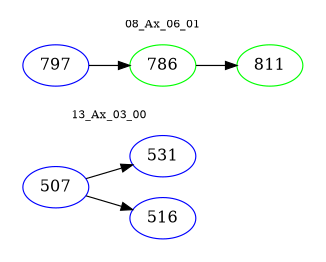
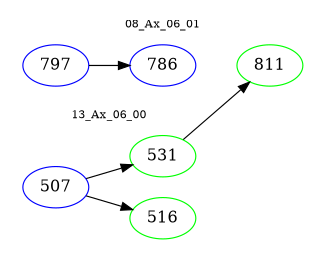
(163, 65) -> (163, 65)
(211, 65) -> (212, 115)
(109, 115) -> (109, 115)
(163, 156) -> (163, 156)
(163, 218) -> (163, 218)
